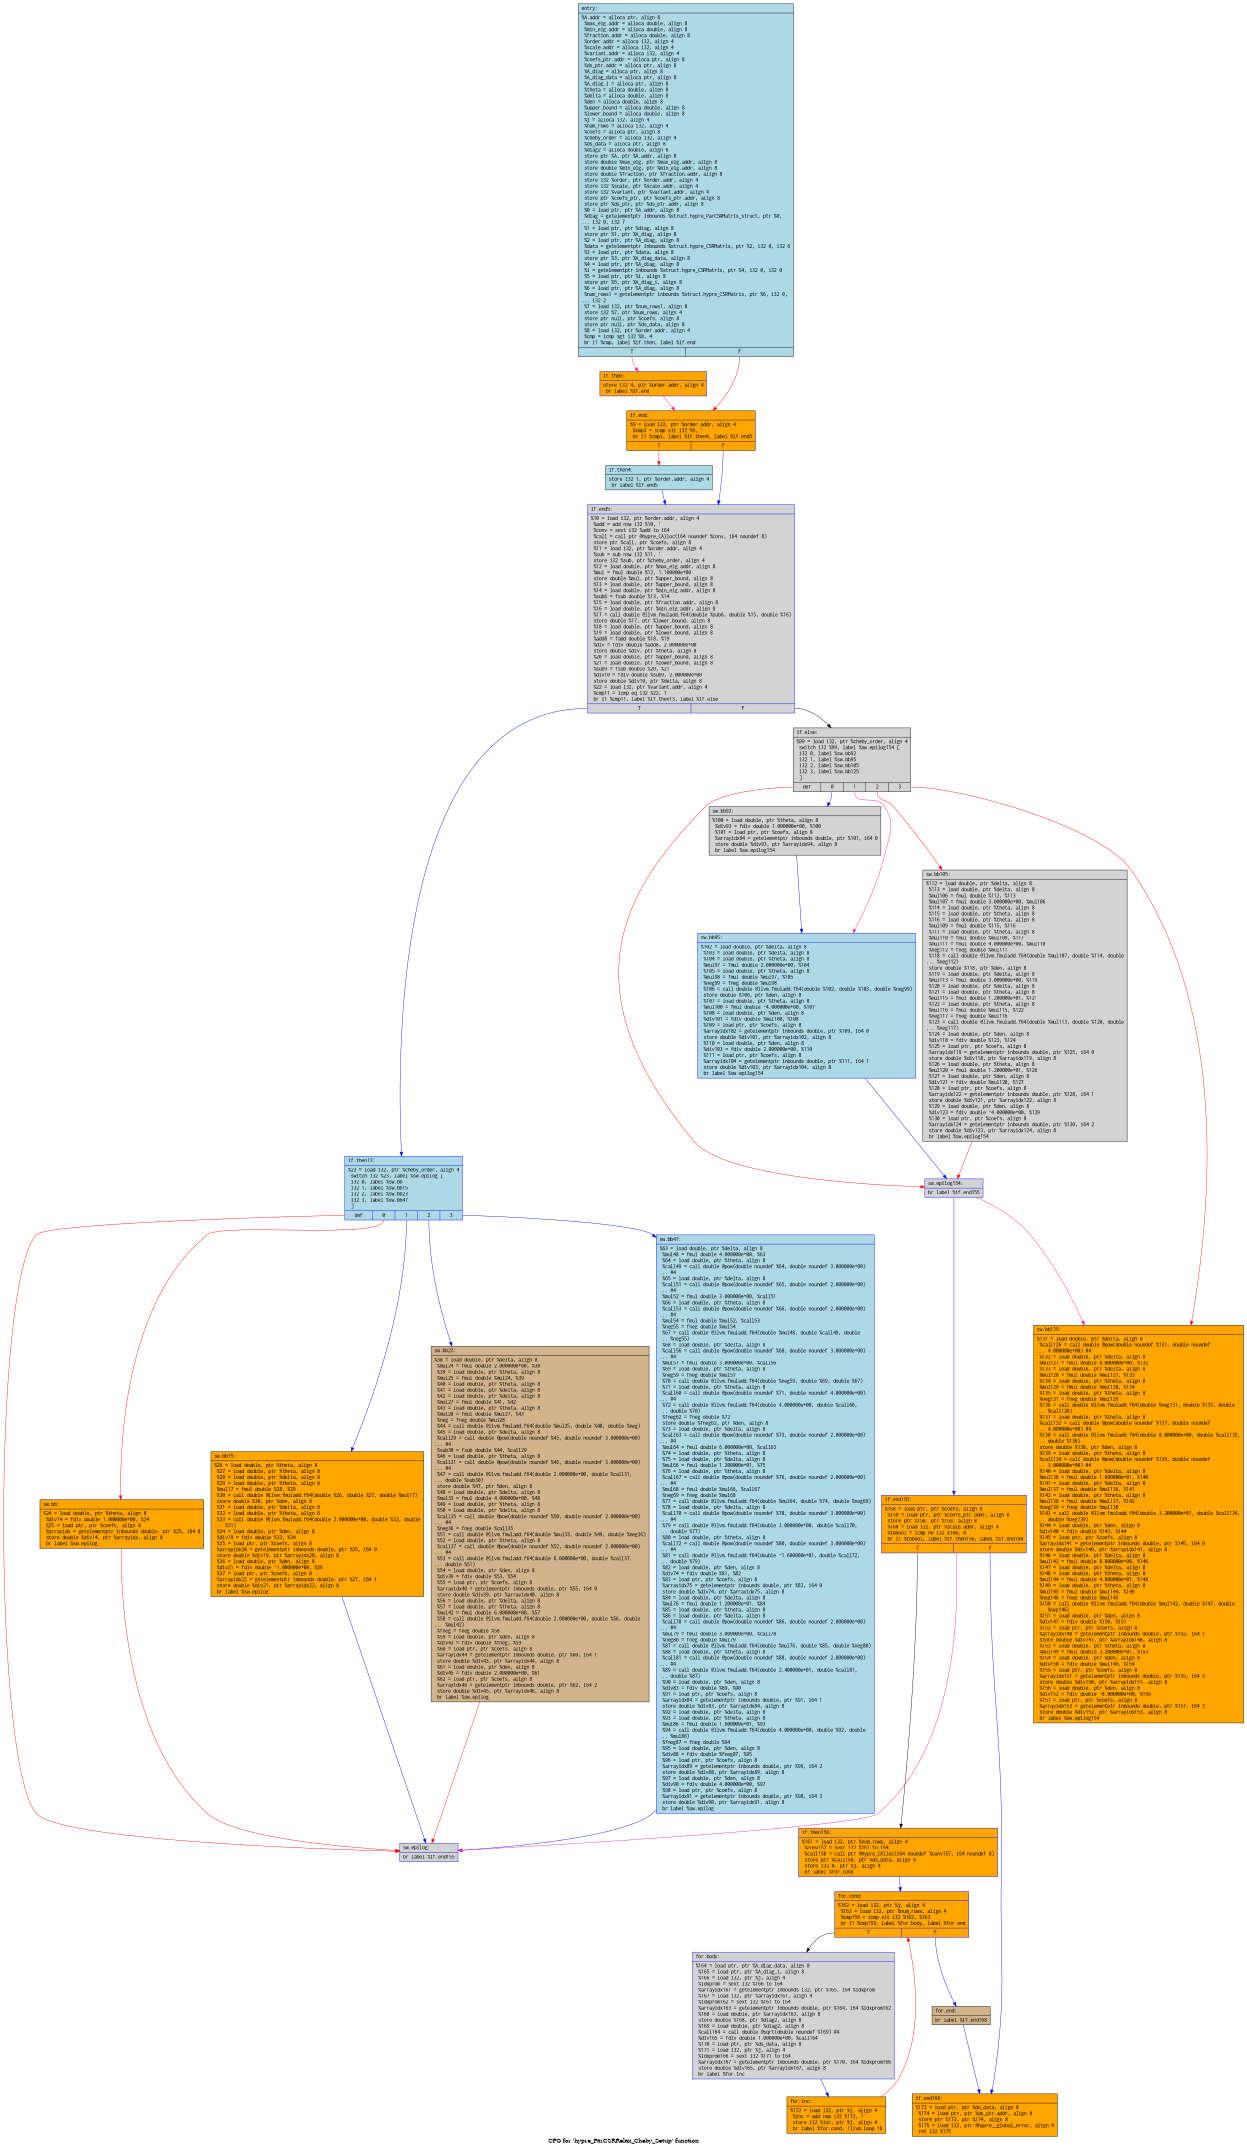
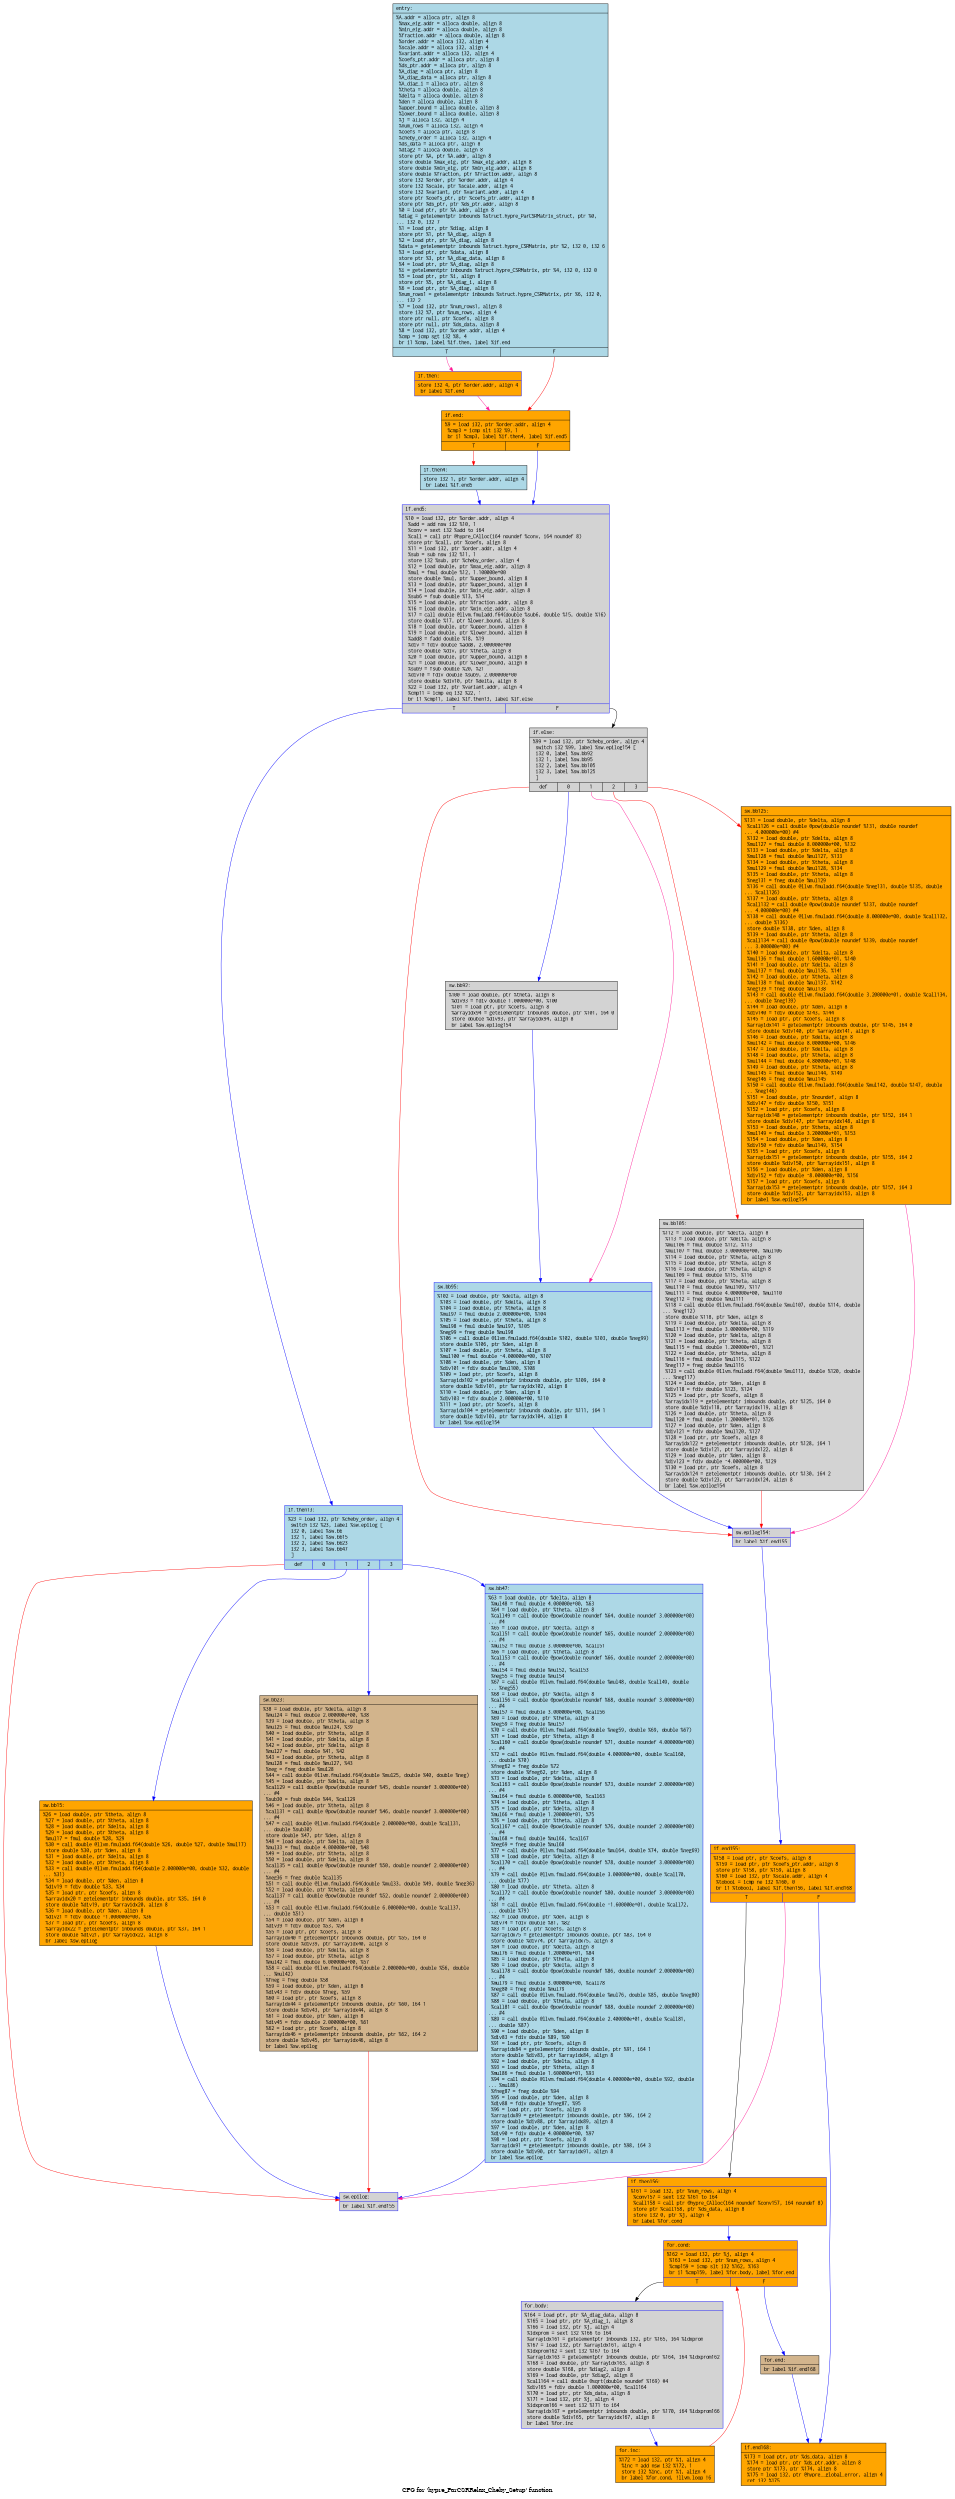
(1041, 1249) -> (906, 1394)
(122, 1524) -> none
(1088, 1616) -> (801, 1097)
